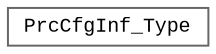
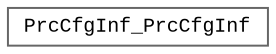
(108, 27) -> (138, 27)
